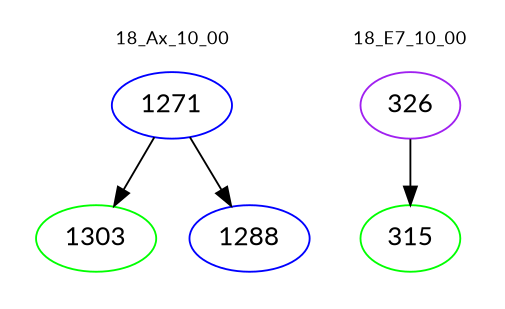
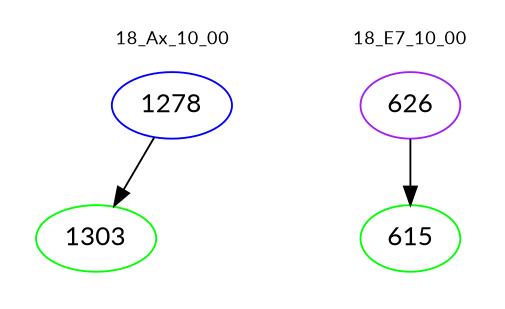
(172, 105) -> (172, 105)
(410, 105) -> (410, 105)
(250, 238) -> none
(410, 238) -> (410, 238)
